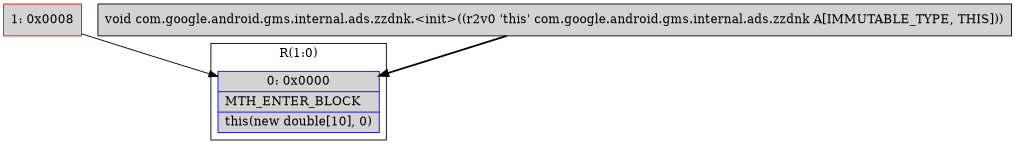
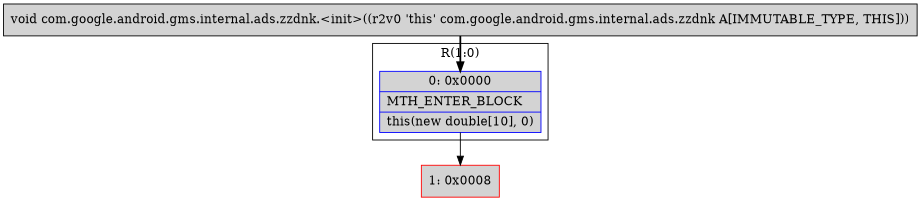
(145, 54) -> (460, 146)
